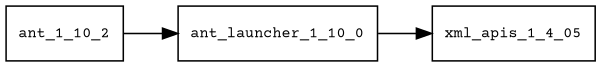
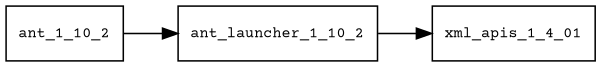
(278, 33) -> (278, 33)
(514, 33) -> (514, 33)
